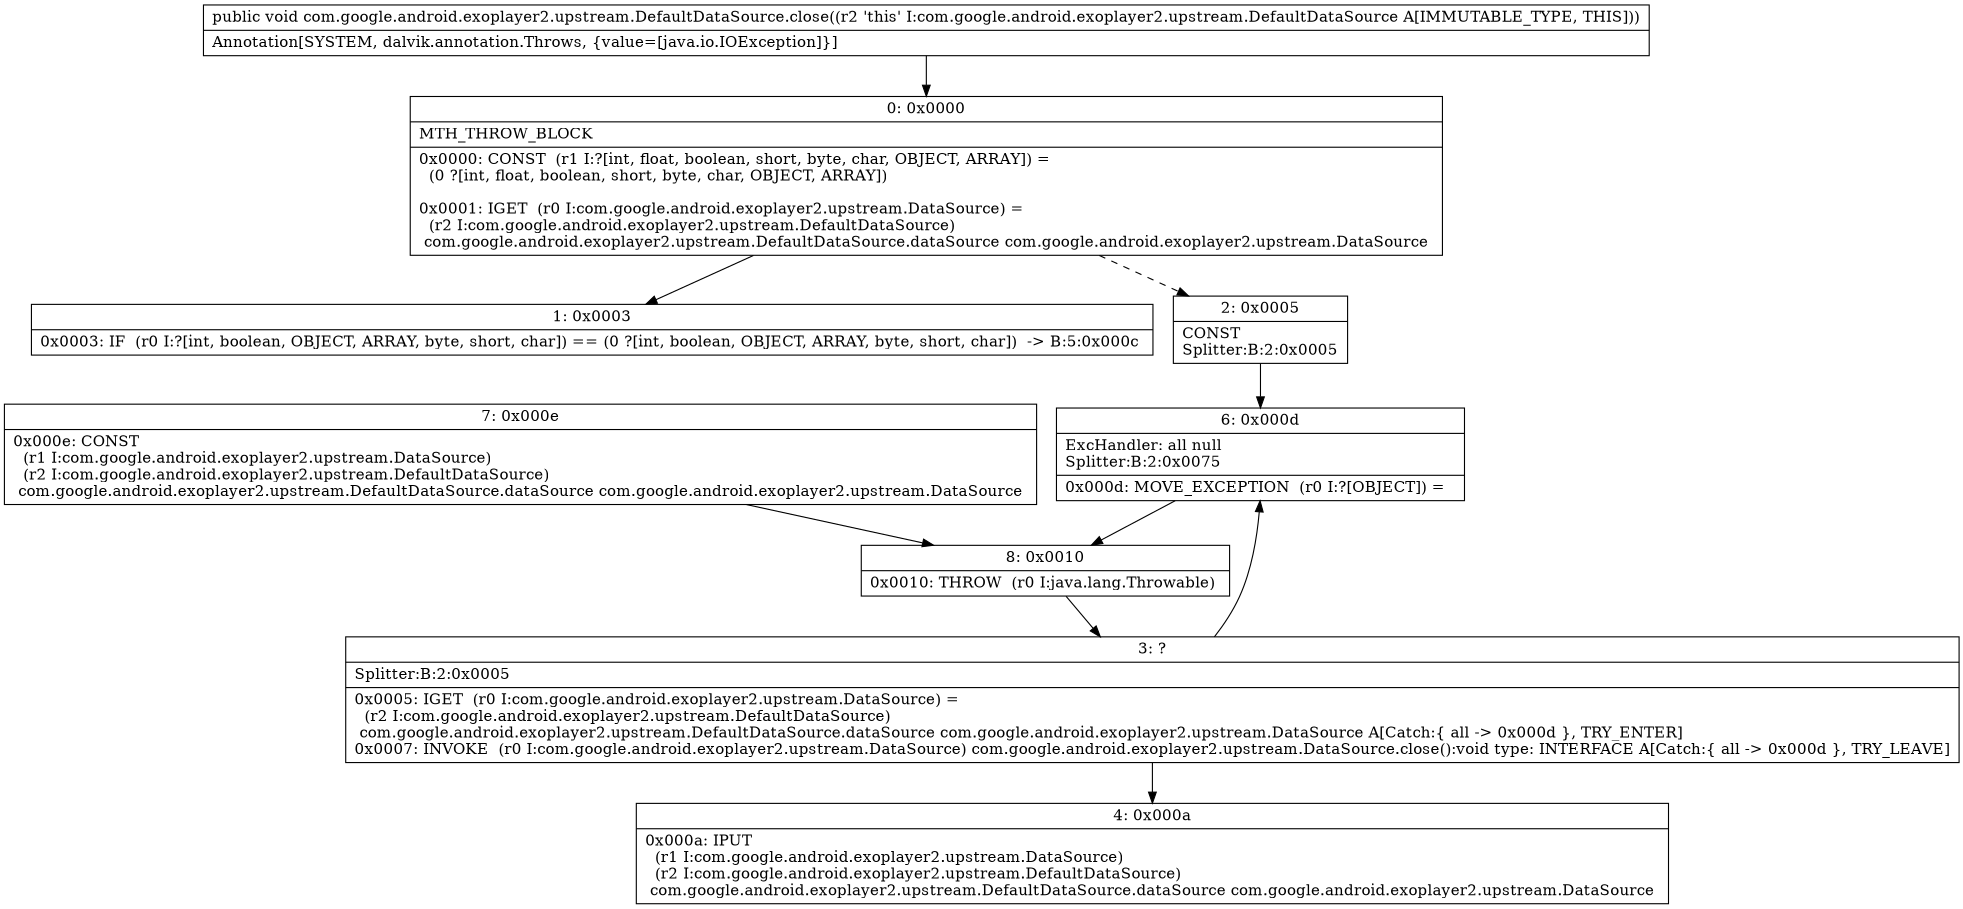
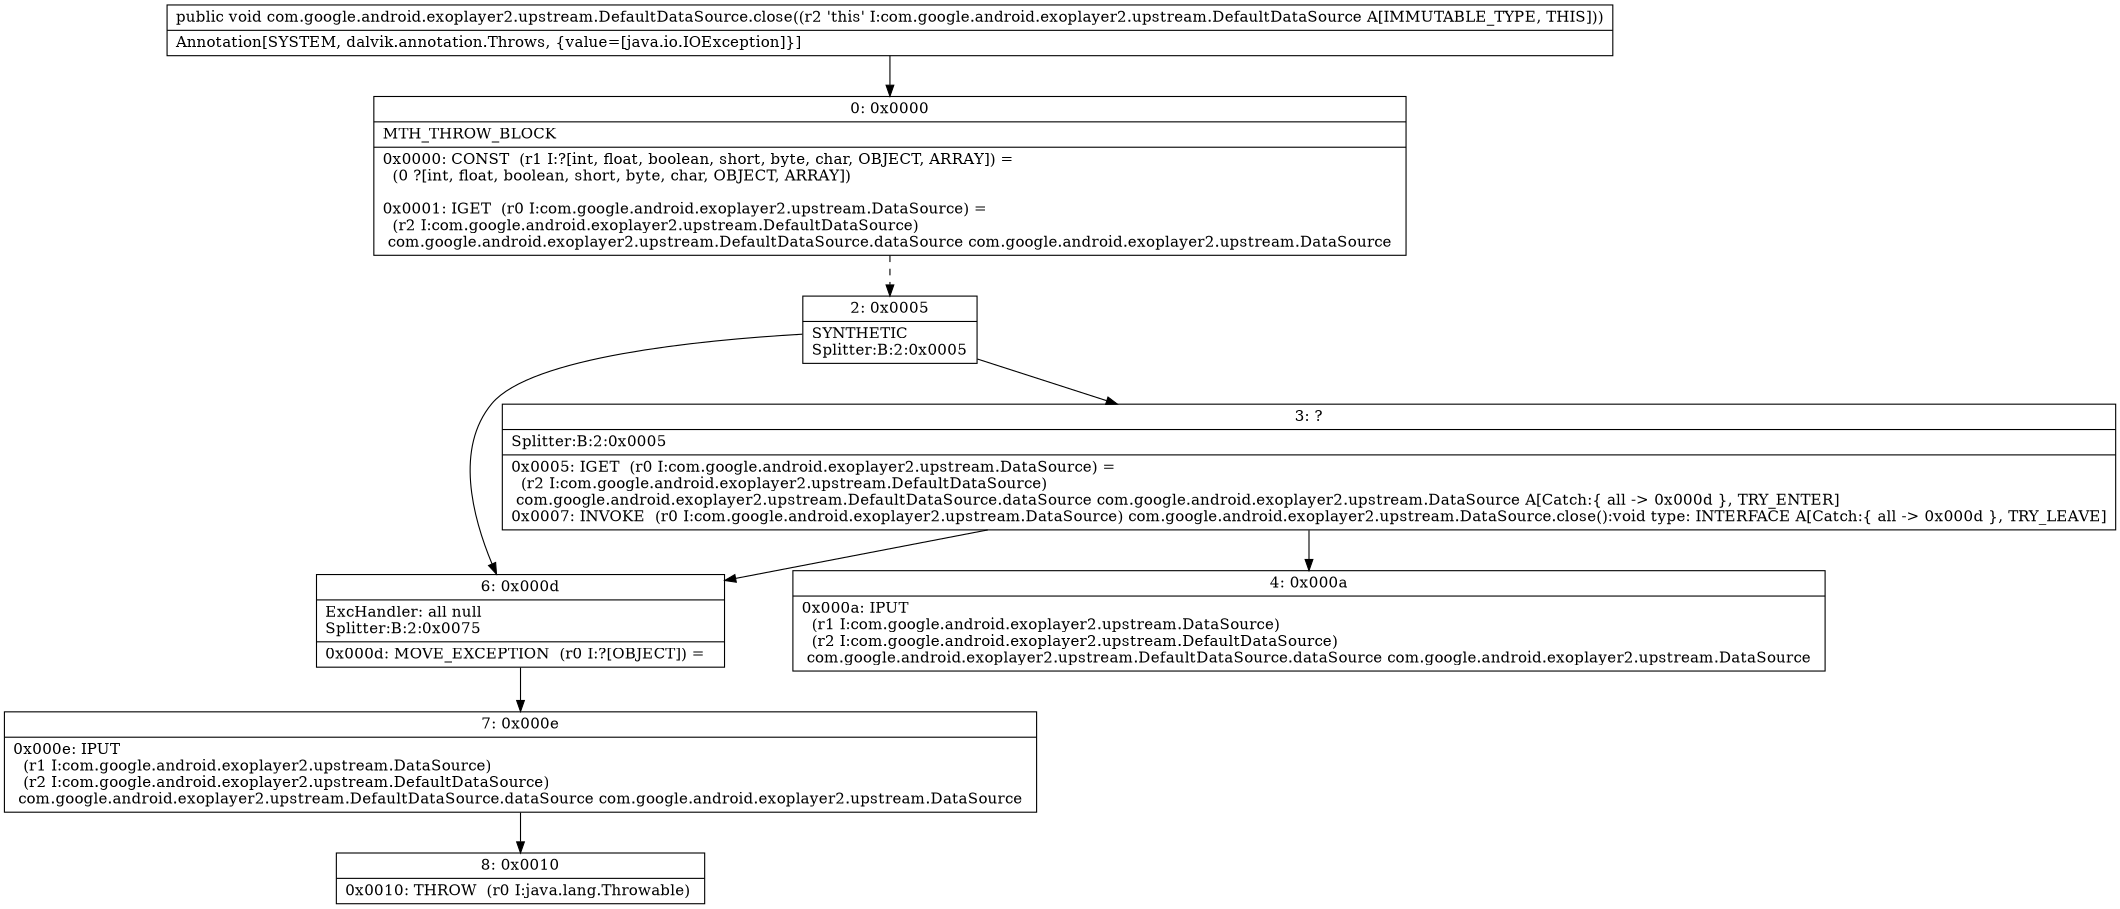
(592, 330) -> none
(1211, 334) -> (860, 334)
(82, 442) -> (72, 749)
(1138, 520) -> (521, 684)
(1080, 612) -> (1042, 380)
